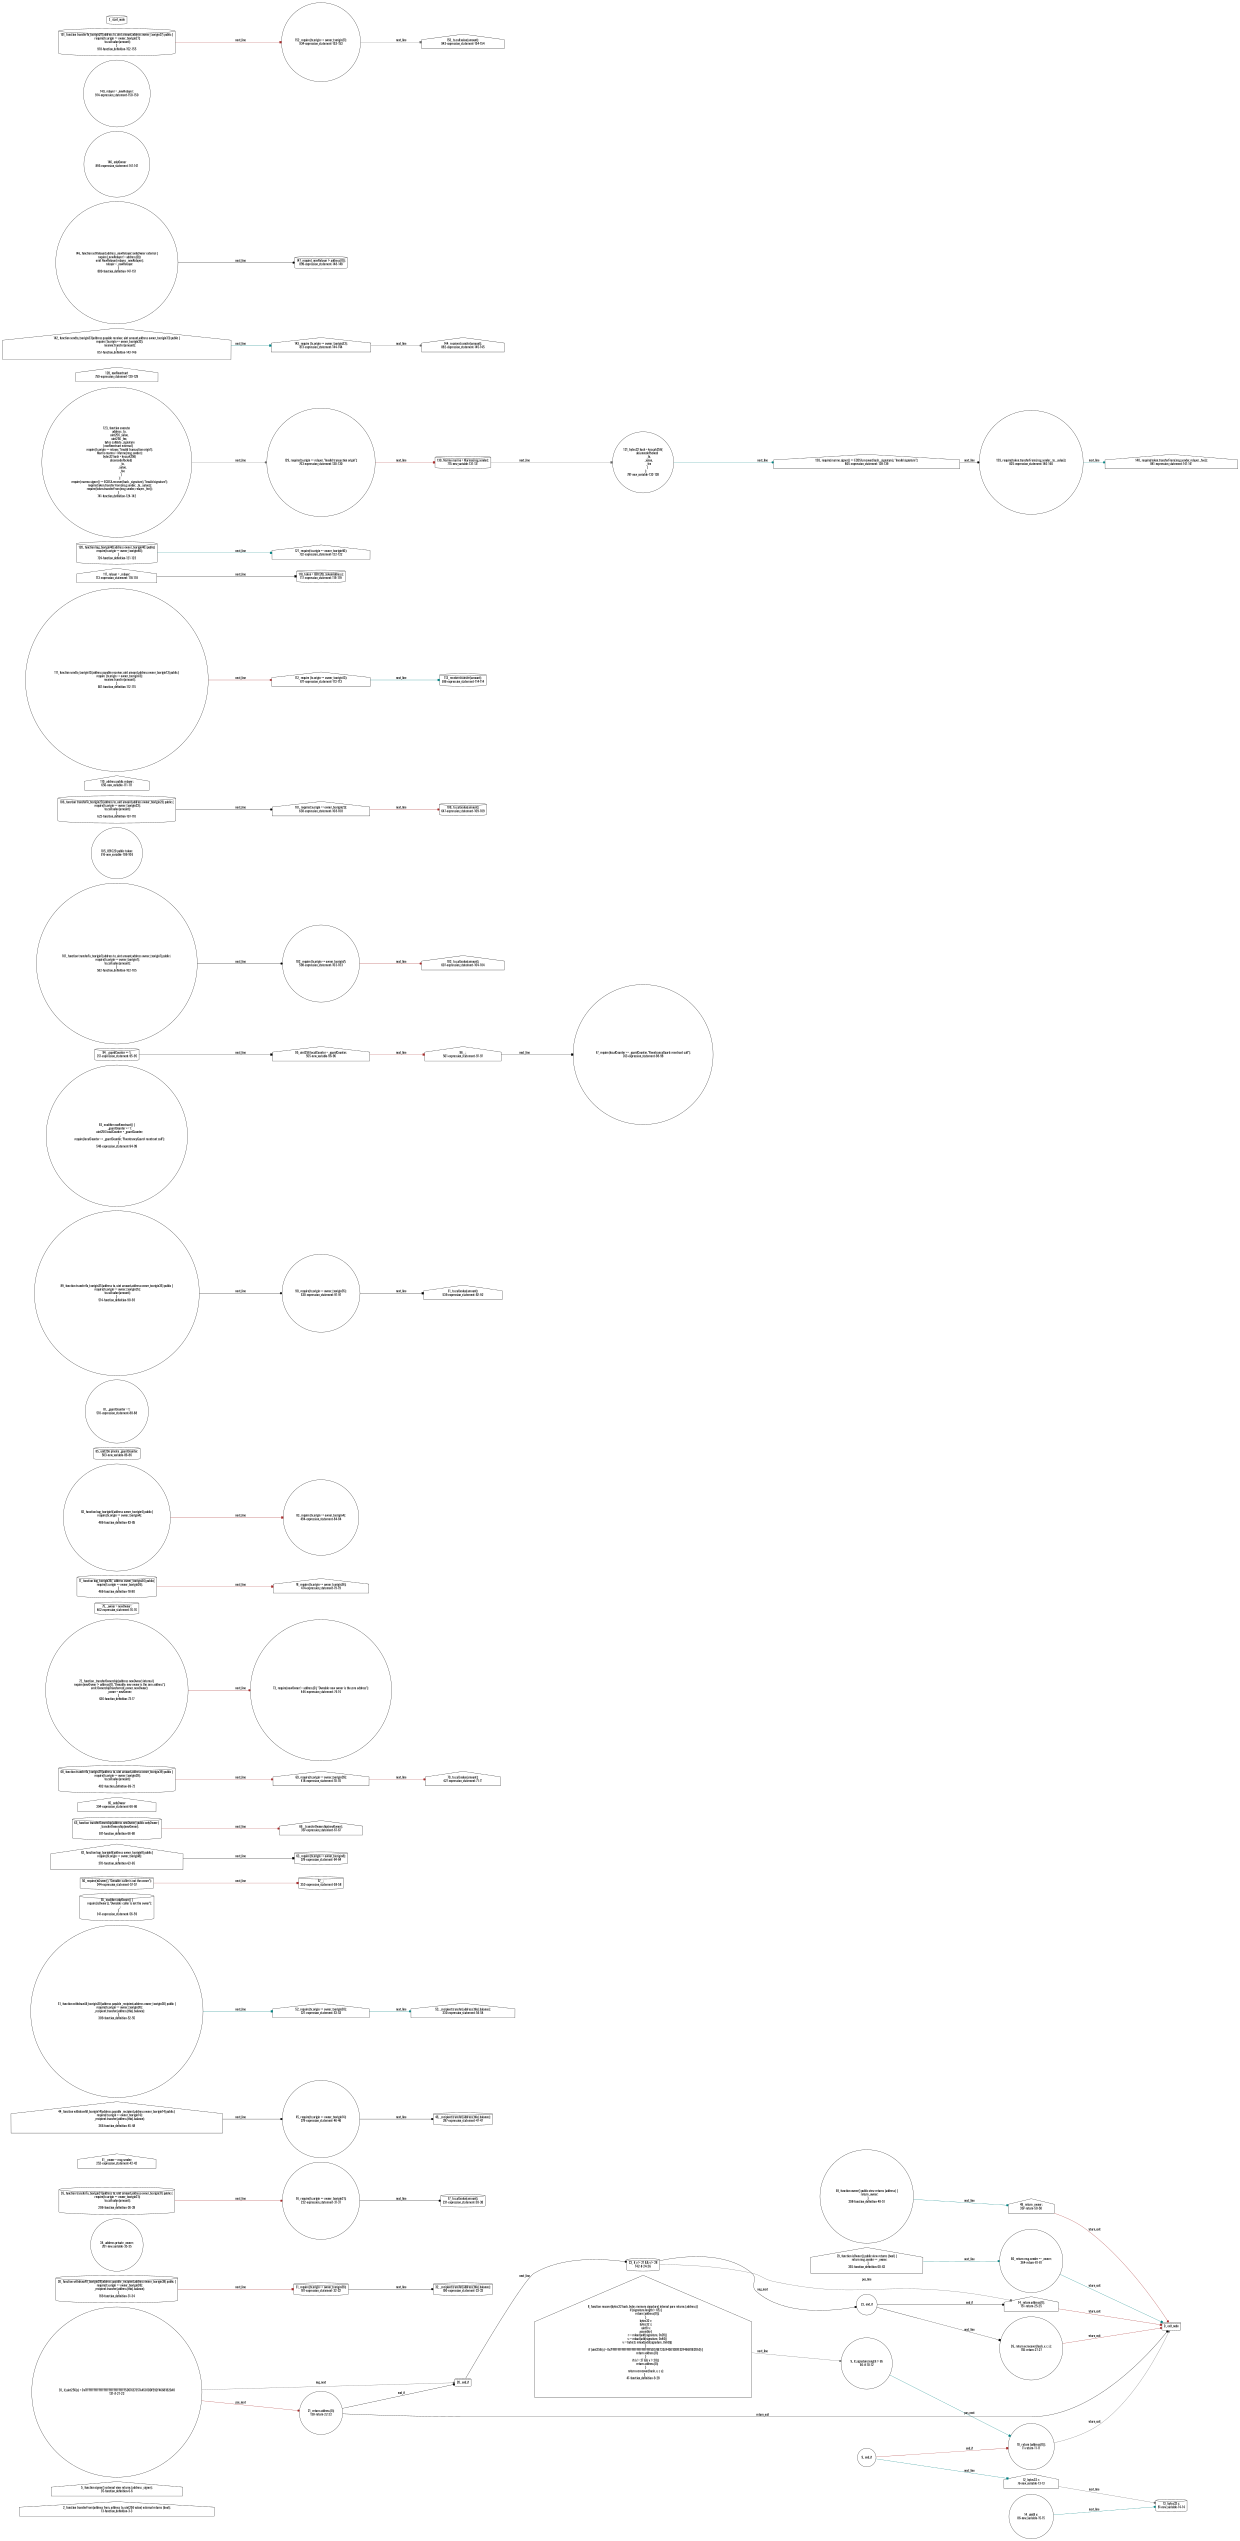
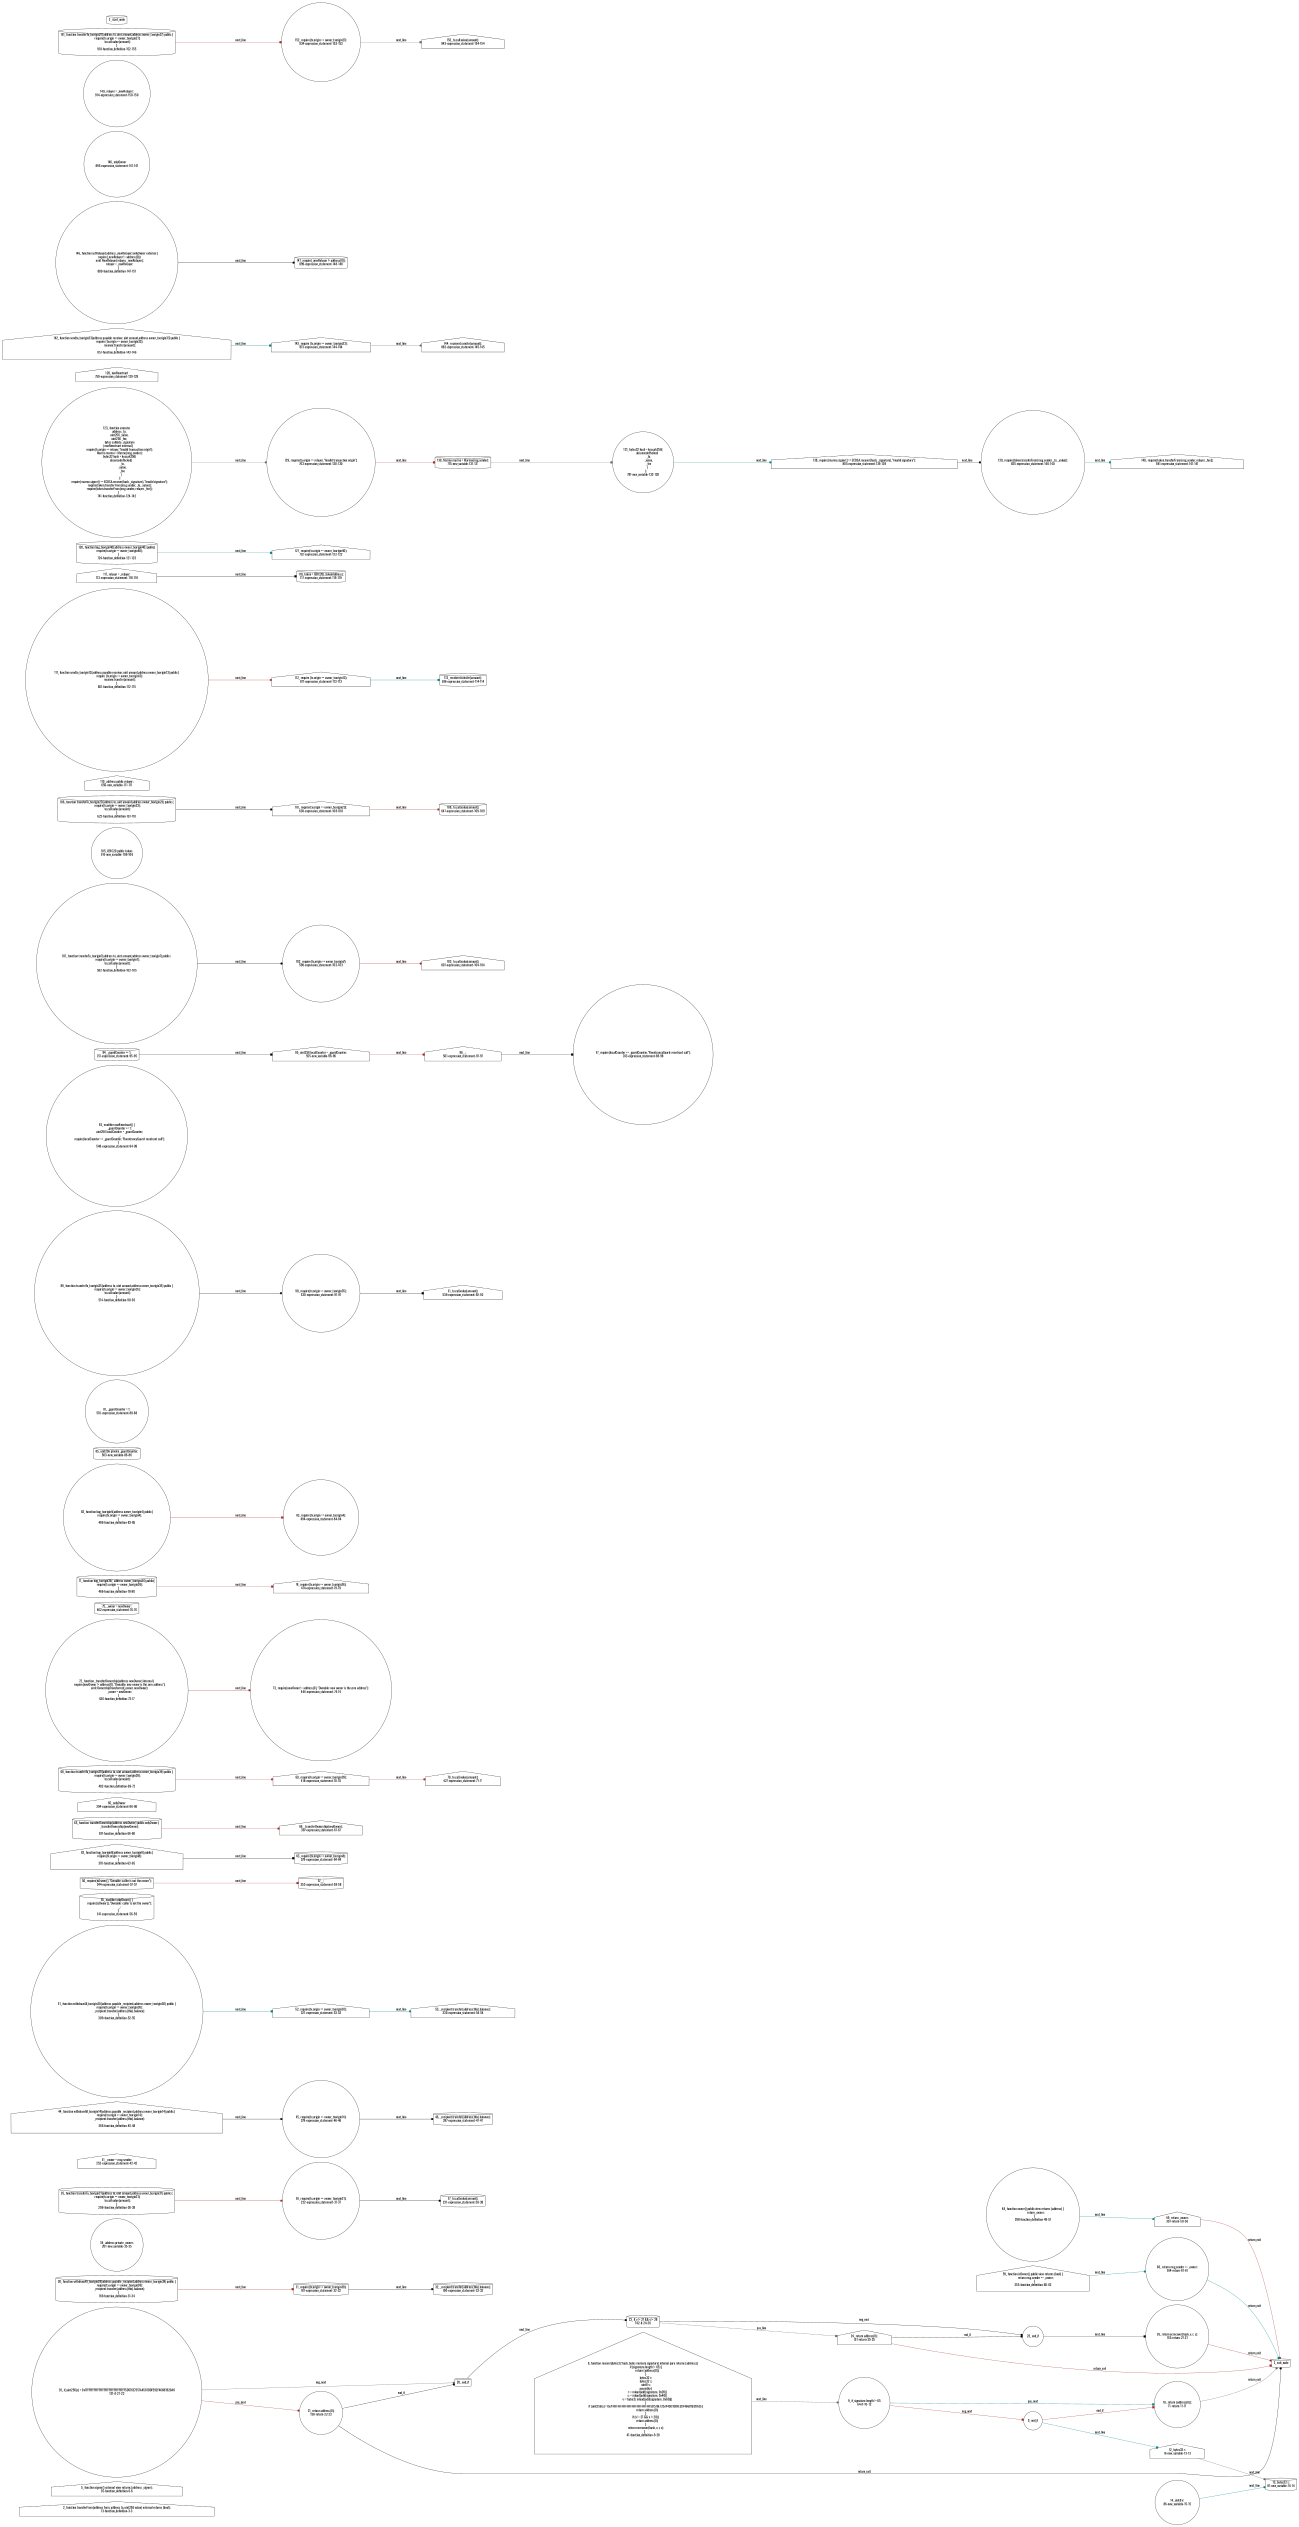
(940, 2305) -> (956, 2337)
none -> (956, 2413)
